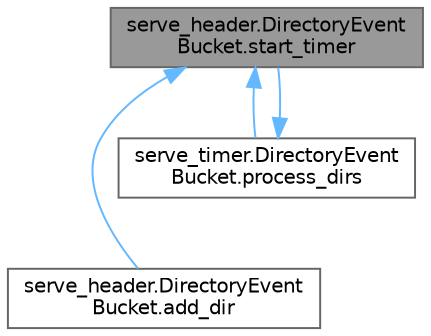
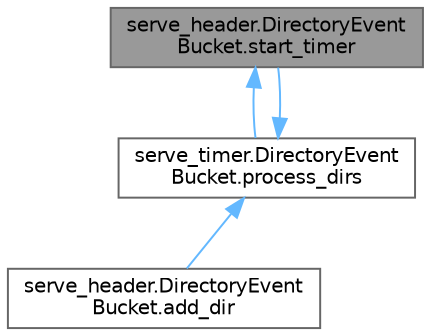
(93, 163) -> (209, 241)
